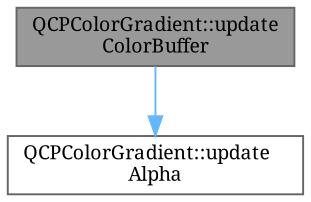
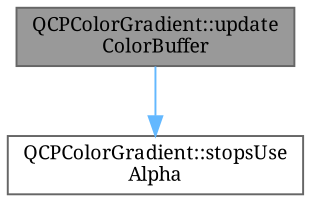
(155, 165) -> (155, 165)
